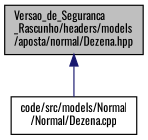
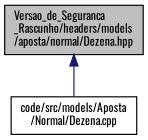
(74, 116) -> (74, 116)
